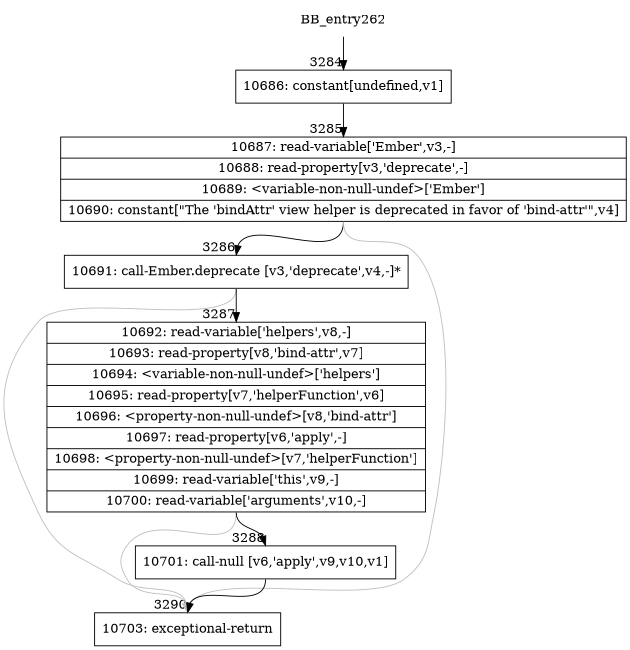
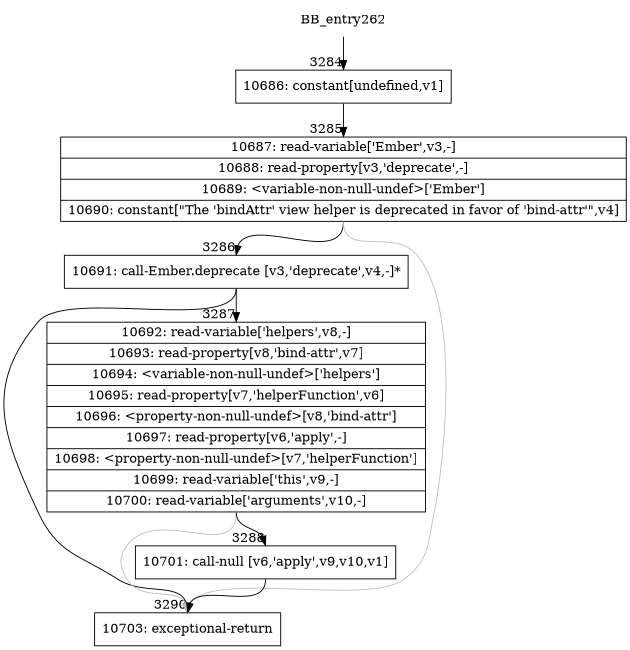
(4, 402) -> (4, 402)
